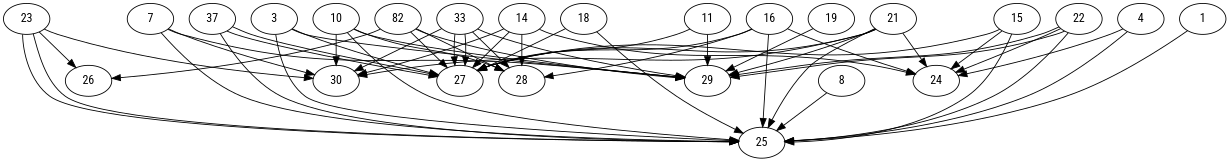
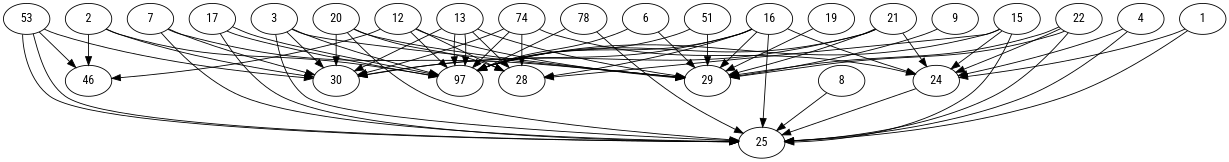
(27, 19) -> (27, 19)
none -> (89, 19)
(212, 19) -> (212, 19)
(336, 19) -> (336, 19)
(398, 19) -> (398, 19)
(460, 19) -> (460, 19)
(522, 19) -> (522, 19)
(584, 19) -> (584, 19)
none -> (646, 19)
(708, 19) -> (708, 19)
none -> (955, 19)
none -> (296, 41)
none -> (744, 45)
none -> (855, 48)
none -> (561, 57)
none -> (1078, 58)
(803, 73) -> (853, 110)
(89, 81) -> (89, 81)
(460, 81) -> (460, 81)
